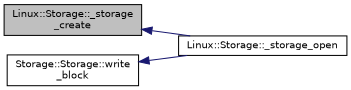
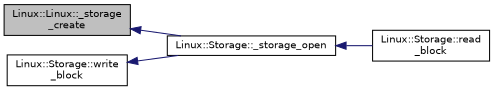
(73, 20) -> (67, 20)
none -> (431, 46)
(73, 70) -> (67, 70)
